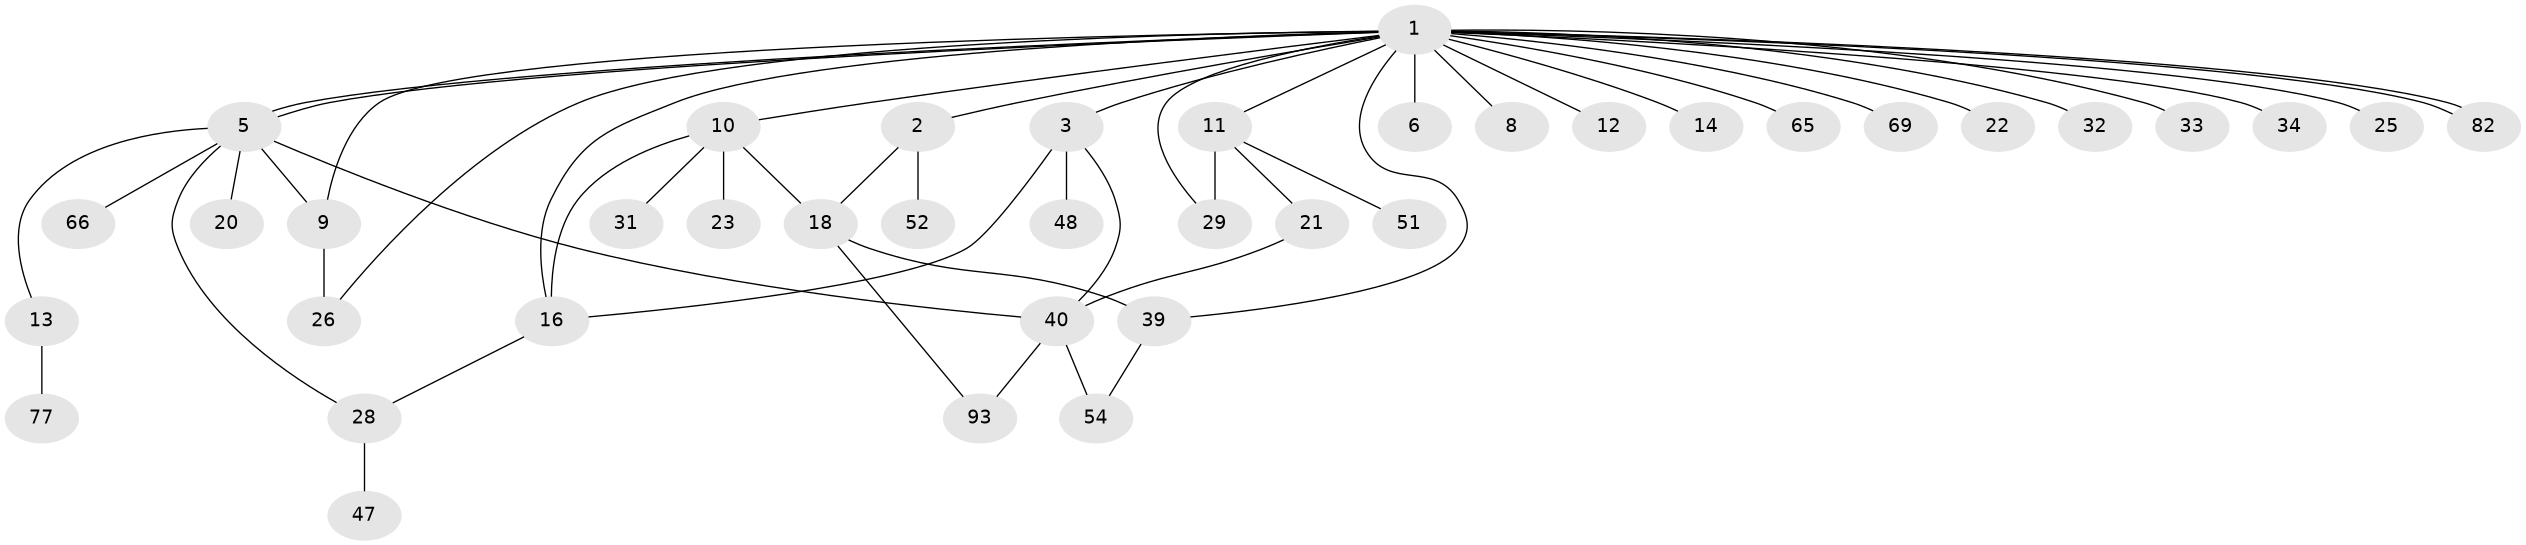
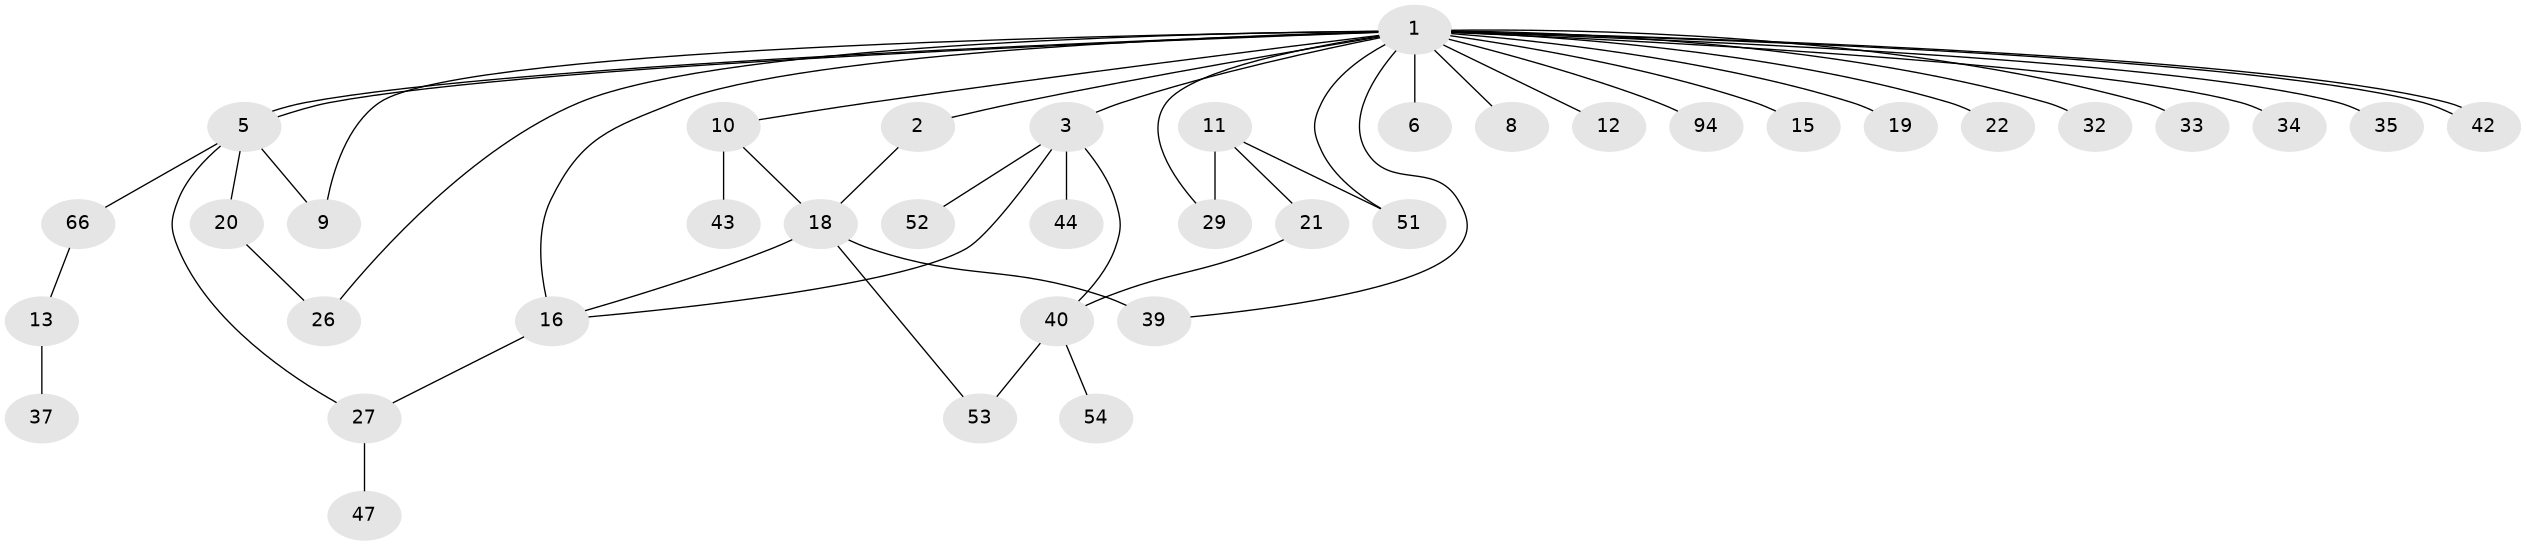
(1315, 78) -> (1315, 125)
(1706, 127) -> (1706, 127)
(1804, 127) -> (1804, 127)
(1901, 127) -> (1901, 127)
(2387, 127) -> (2387, 127)
(2484, 127) -> (2484, 127)
(65, 167) -> (60, 272)
(918, 176) -> (992, 176)
(587, 189) -> (690, 278)
(626, 224) -> none
(724, 224) -> (724, 224)
(1066, 224) -> (1066, 224)
(639, 263) -> none
(324, 273) -> (275, 273)
(1125, 370) -> none
(42, 418) -> (42, 418)
(364, 418) -> (364, 418)
(980, 418) -> (980, 418)
